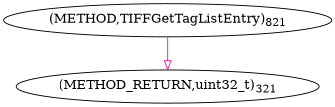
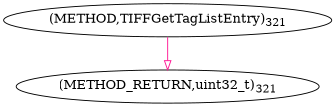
(276, 19) -> (276, 19)
